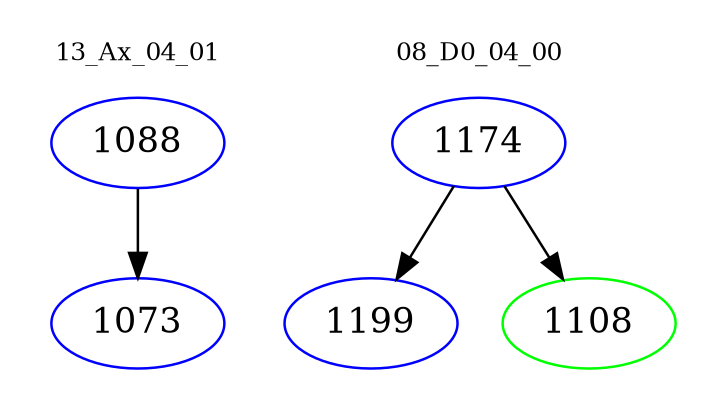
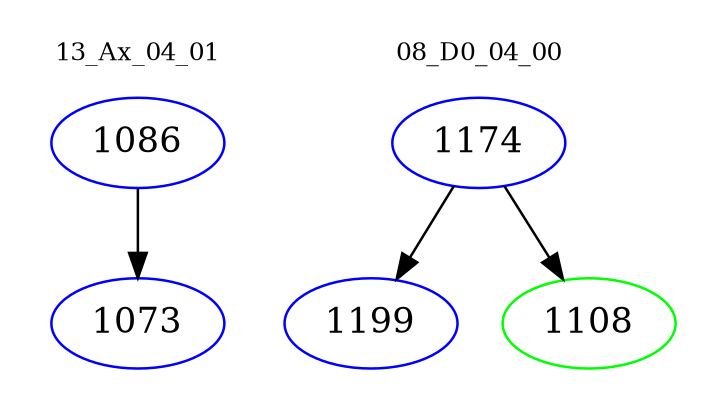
(138, 143) -> (138, 143)
